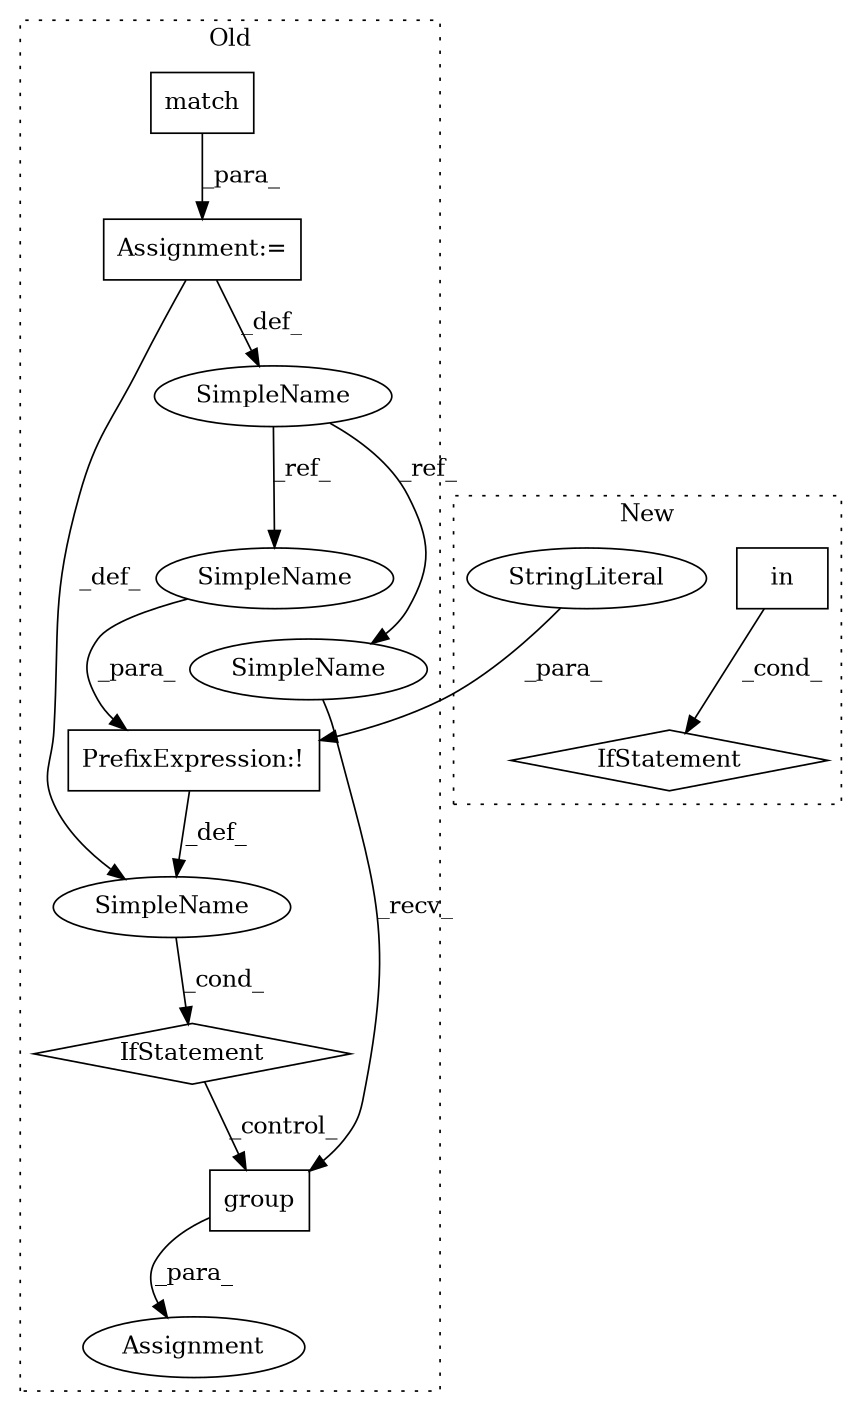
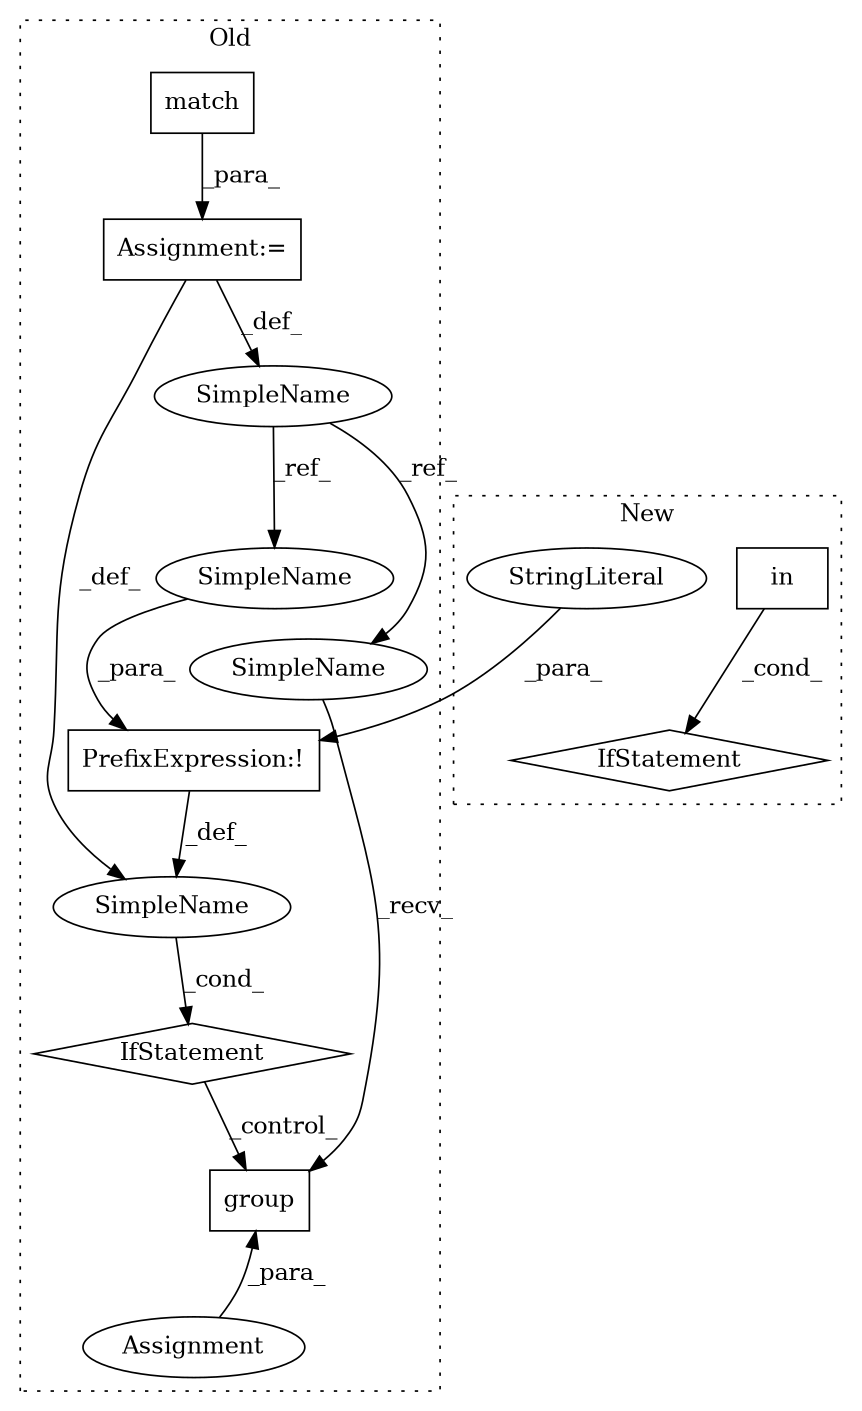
(163, 1250) -> (240, 1285)
